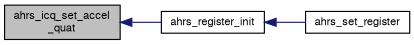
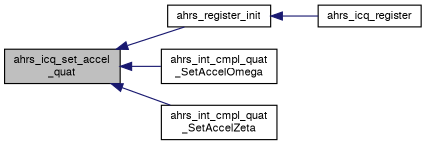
(358, 22) -> (370, 16)
none -> (219, 66)
none -> (219, 122)
